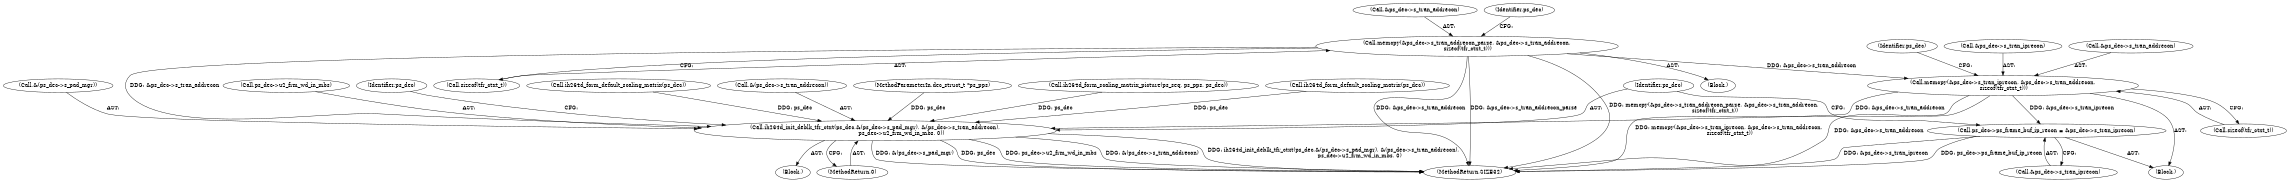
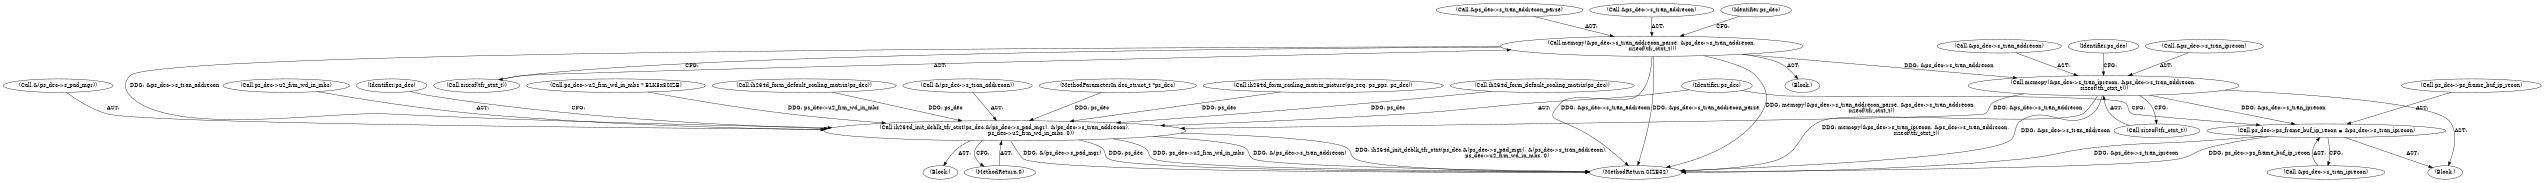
none -> (1510, 10)
none -> (616, 86)
(933, 86) -> (1118, 86)
none -> (2472, 86)
